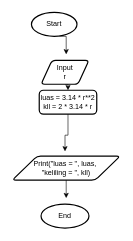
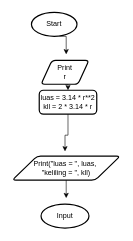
(65, 72) -> (65, 72)
(65, 216) -> (65, 216)
